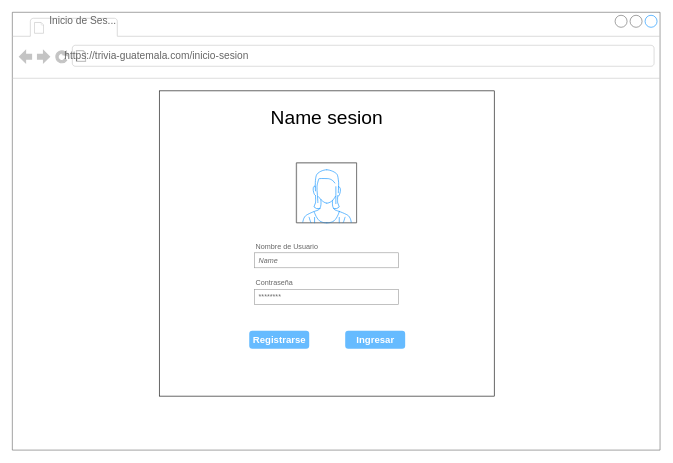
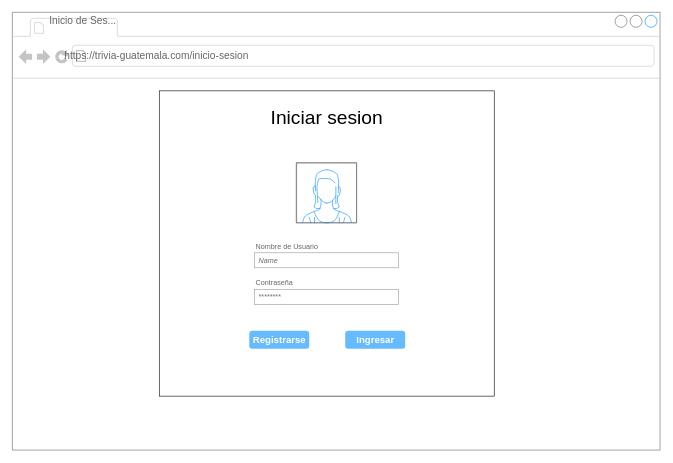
(327, 118) -> (327, 118)
